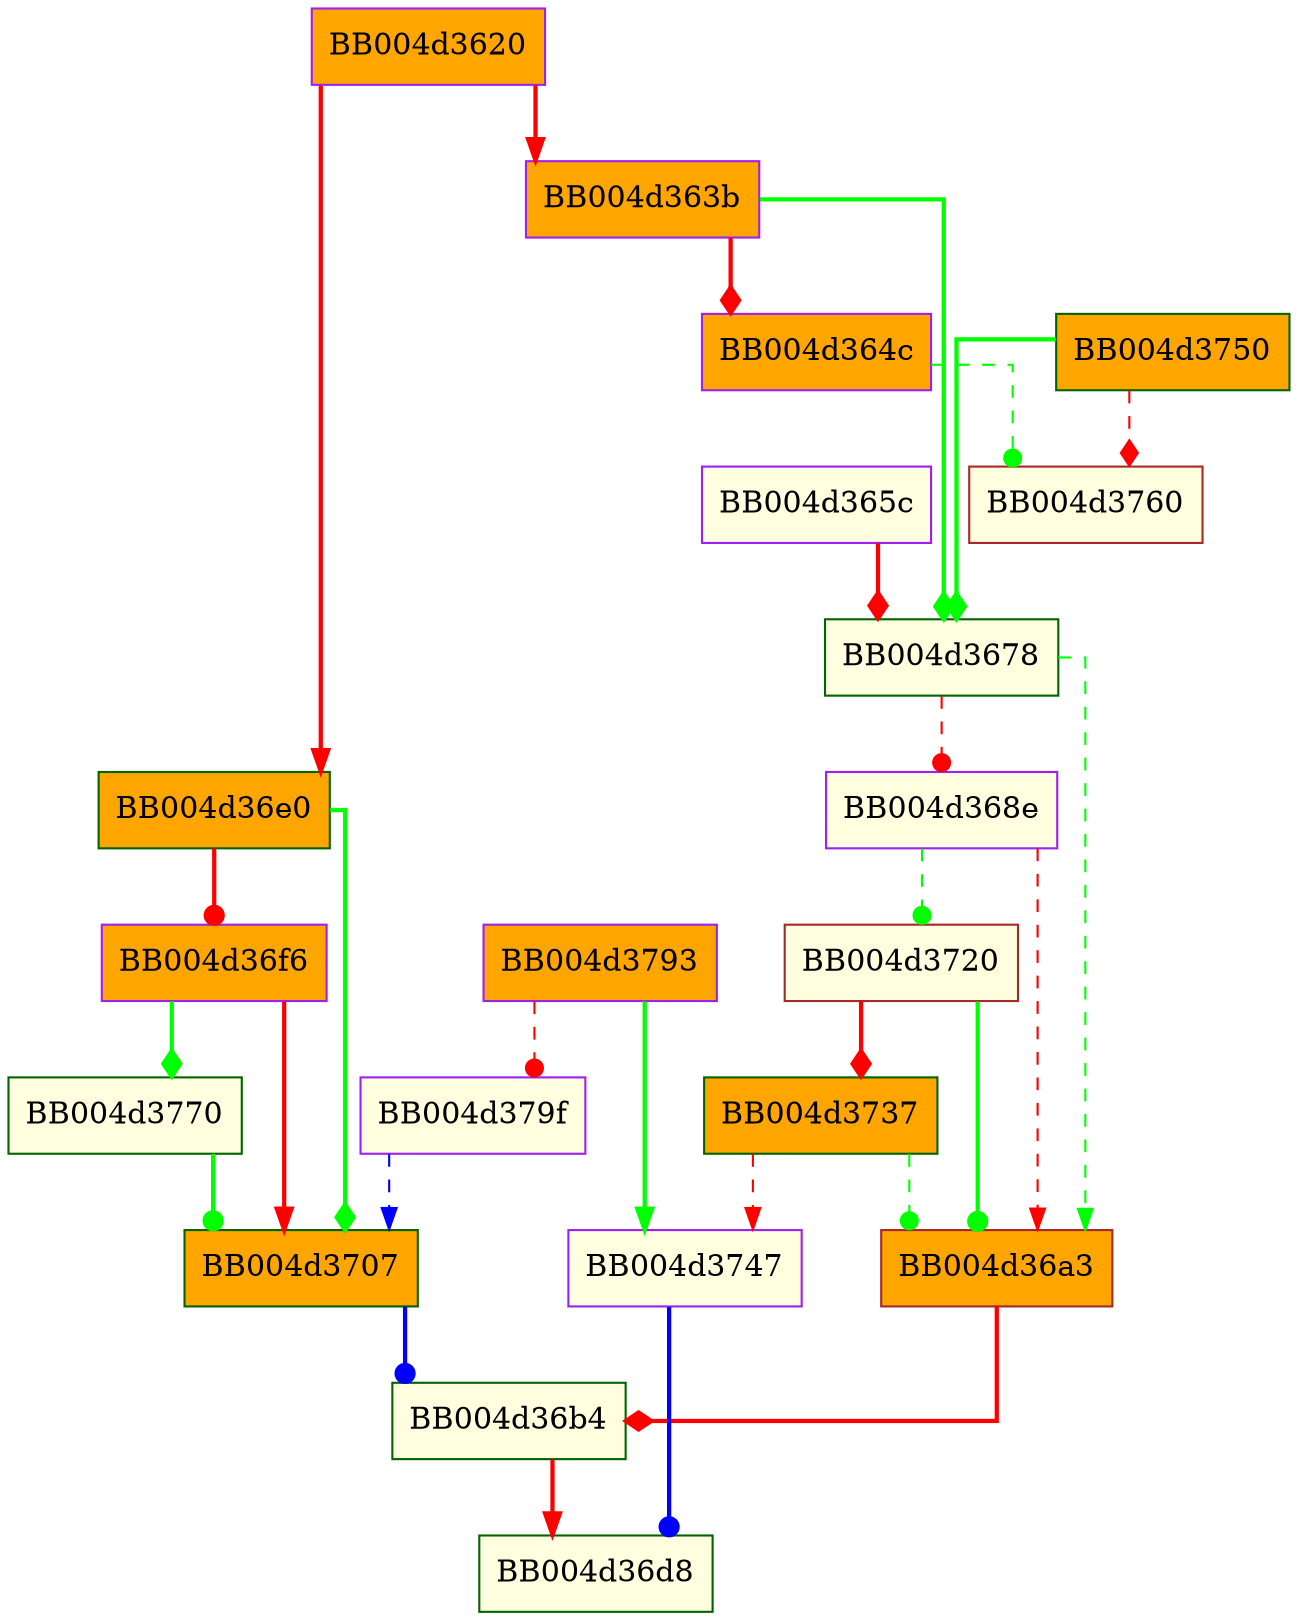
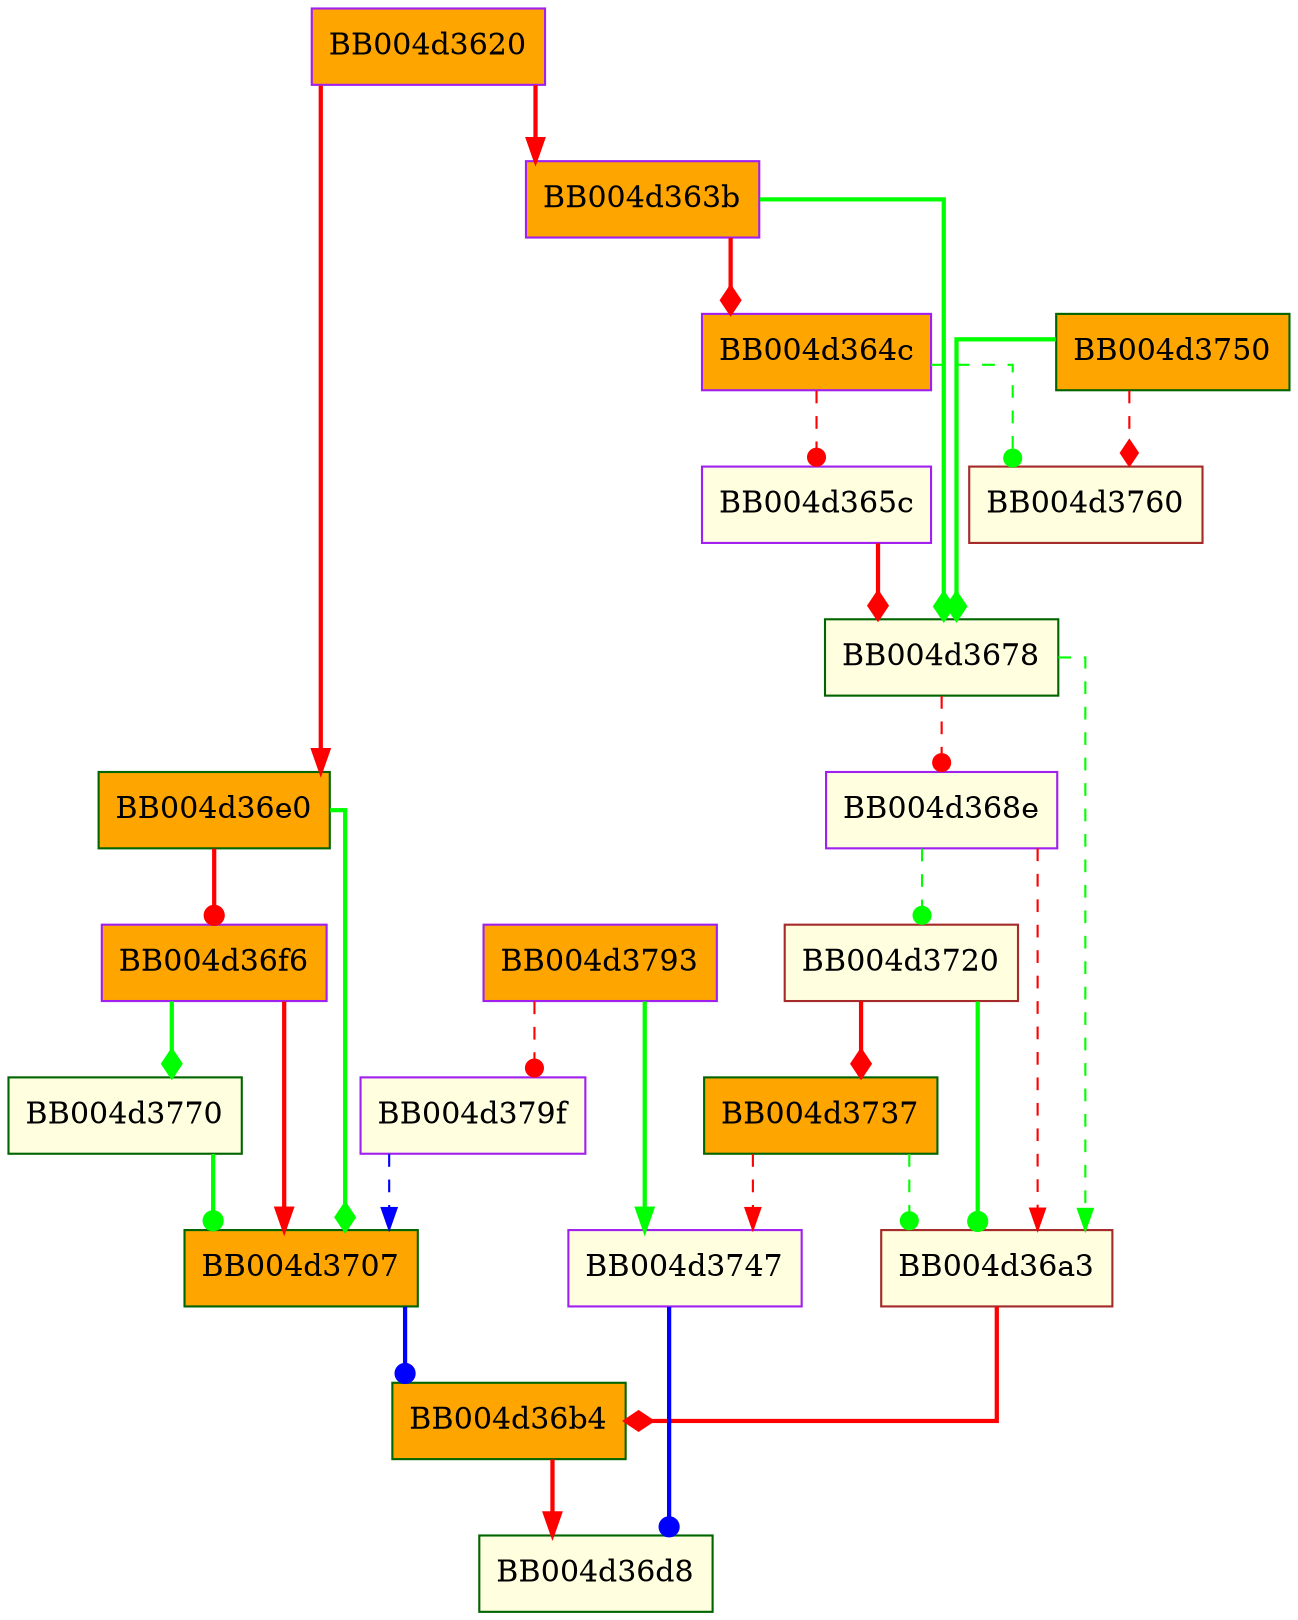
none -> (817, 420)
(997, 1268) -> (997, 1268)
(509, 1421) -> (509, 1421)
